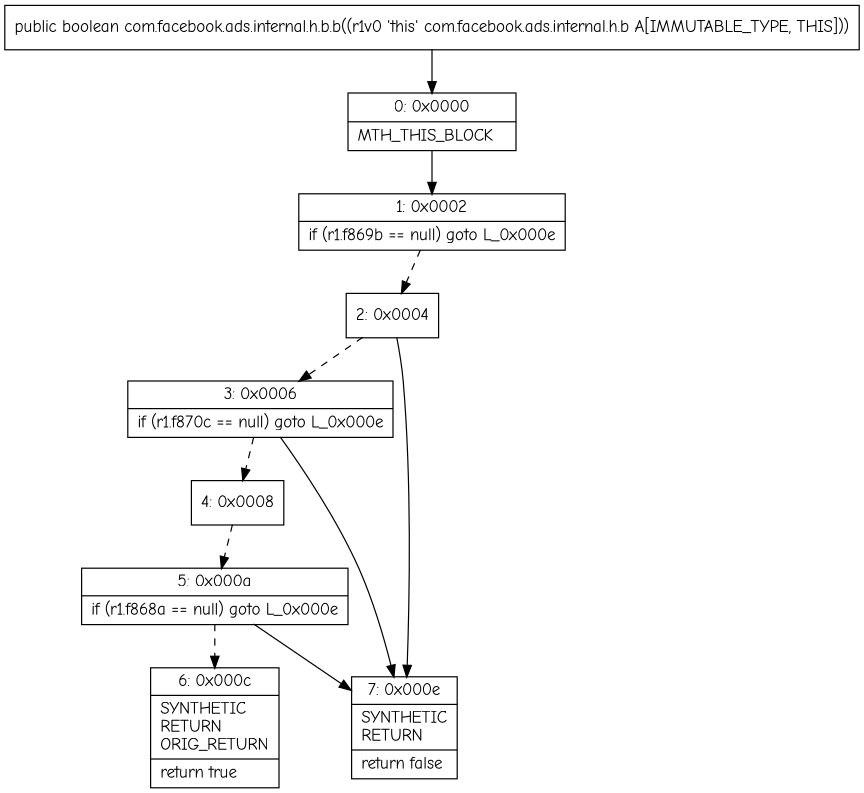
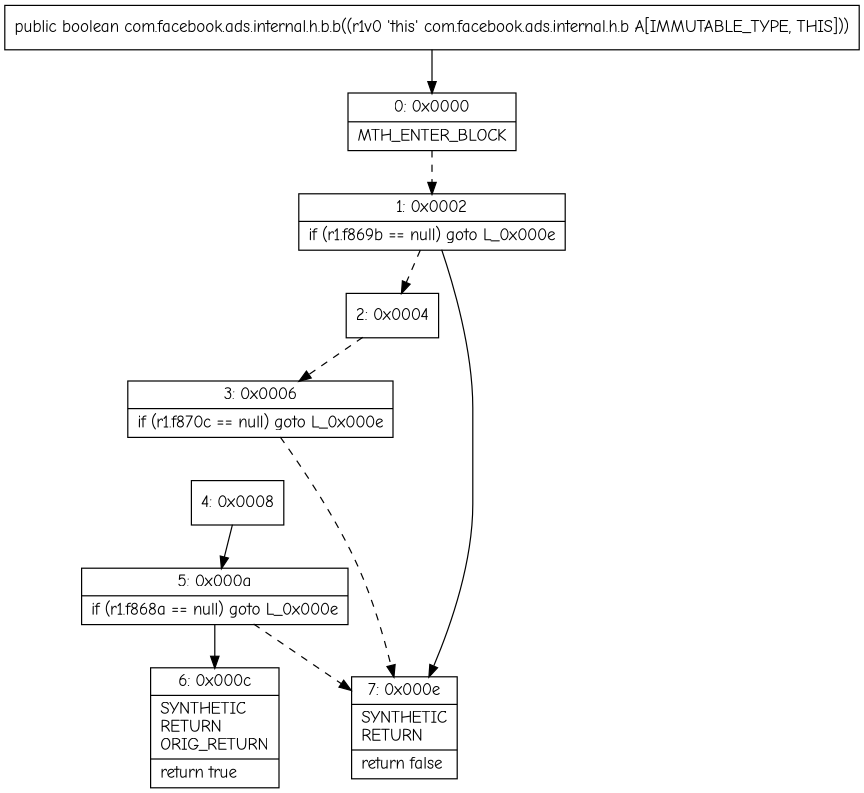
(425, 136) -> (432, 136)
(432, 166) -> (432, 166)
(250, 453) -> none
(409, 501) -> (473, 459)
(228, 541) -> (228, 541)
(348, 545) -> (348, 545)
(215, 640) -> (215, 640)
(297, 654) -> (297, 654)
